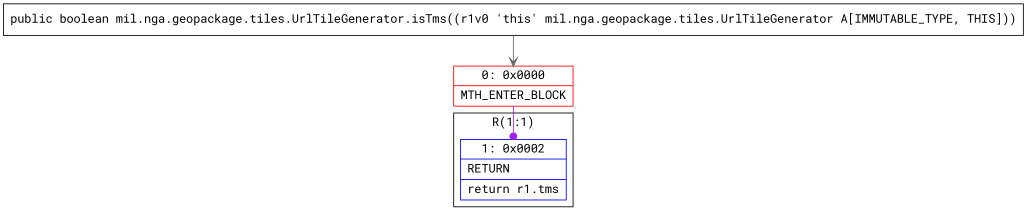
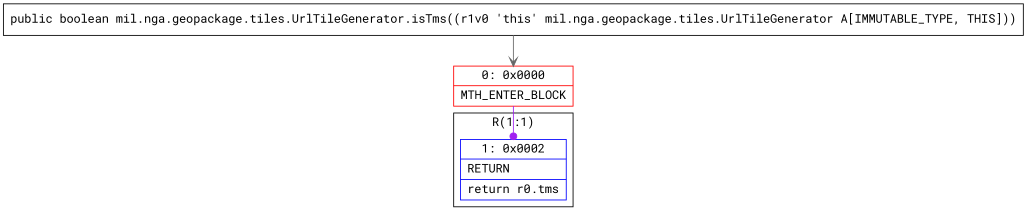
(513, 189) -> (513, 189)
